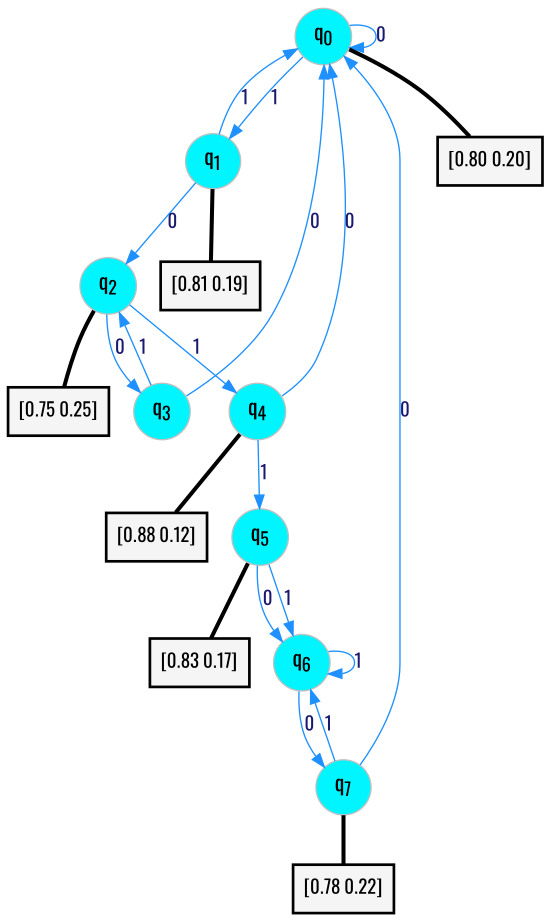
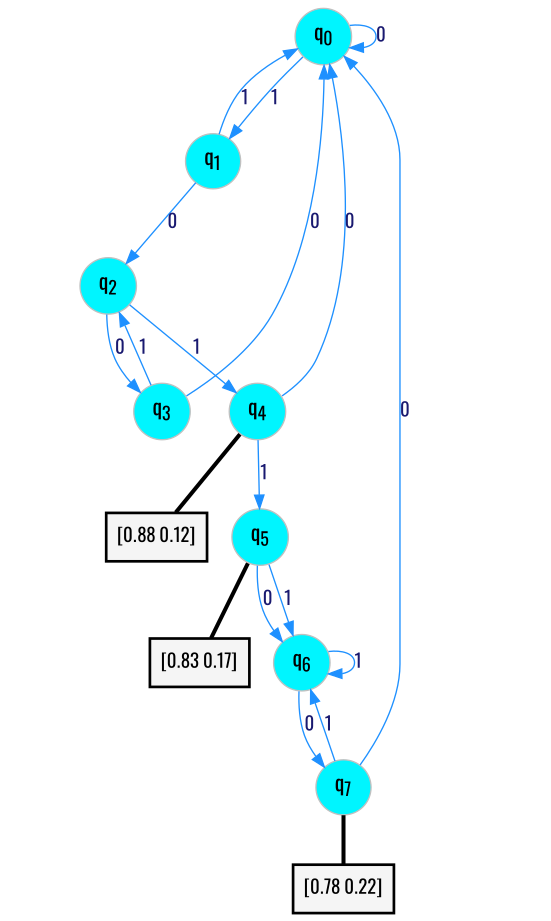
(490, 161) -> none
(210, 286) -> none
(58, 412) -> none
